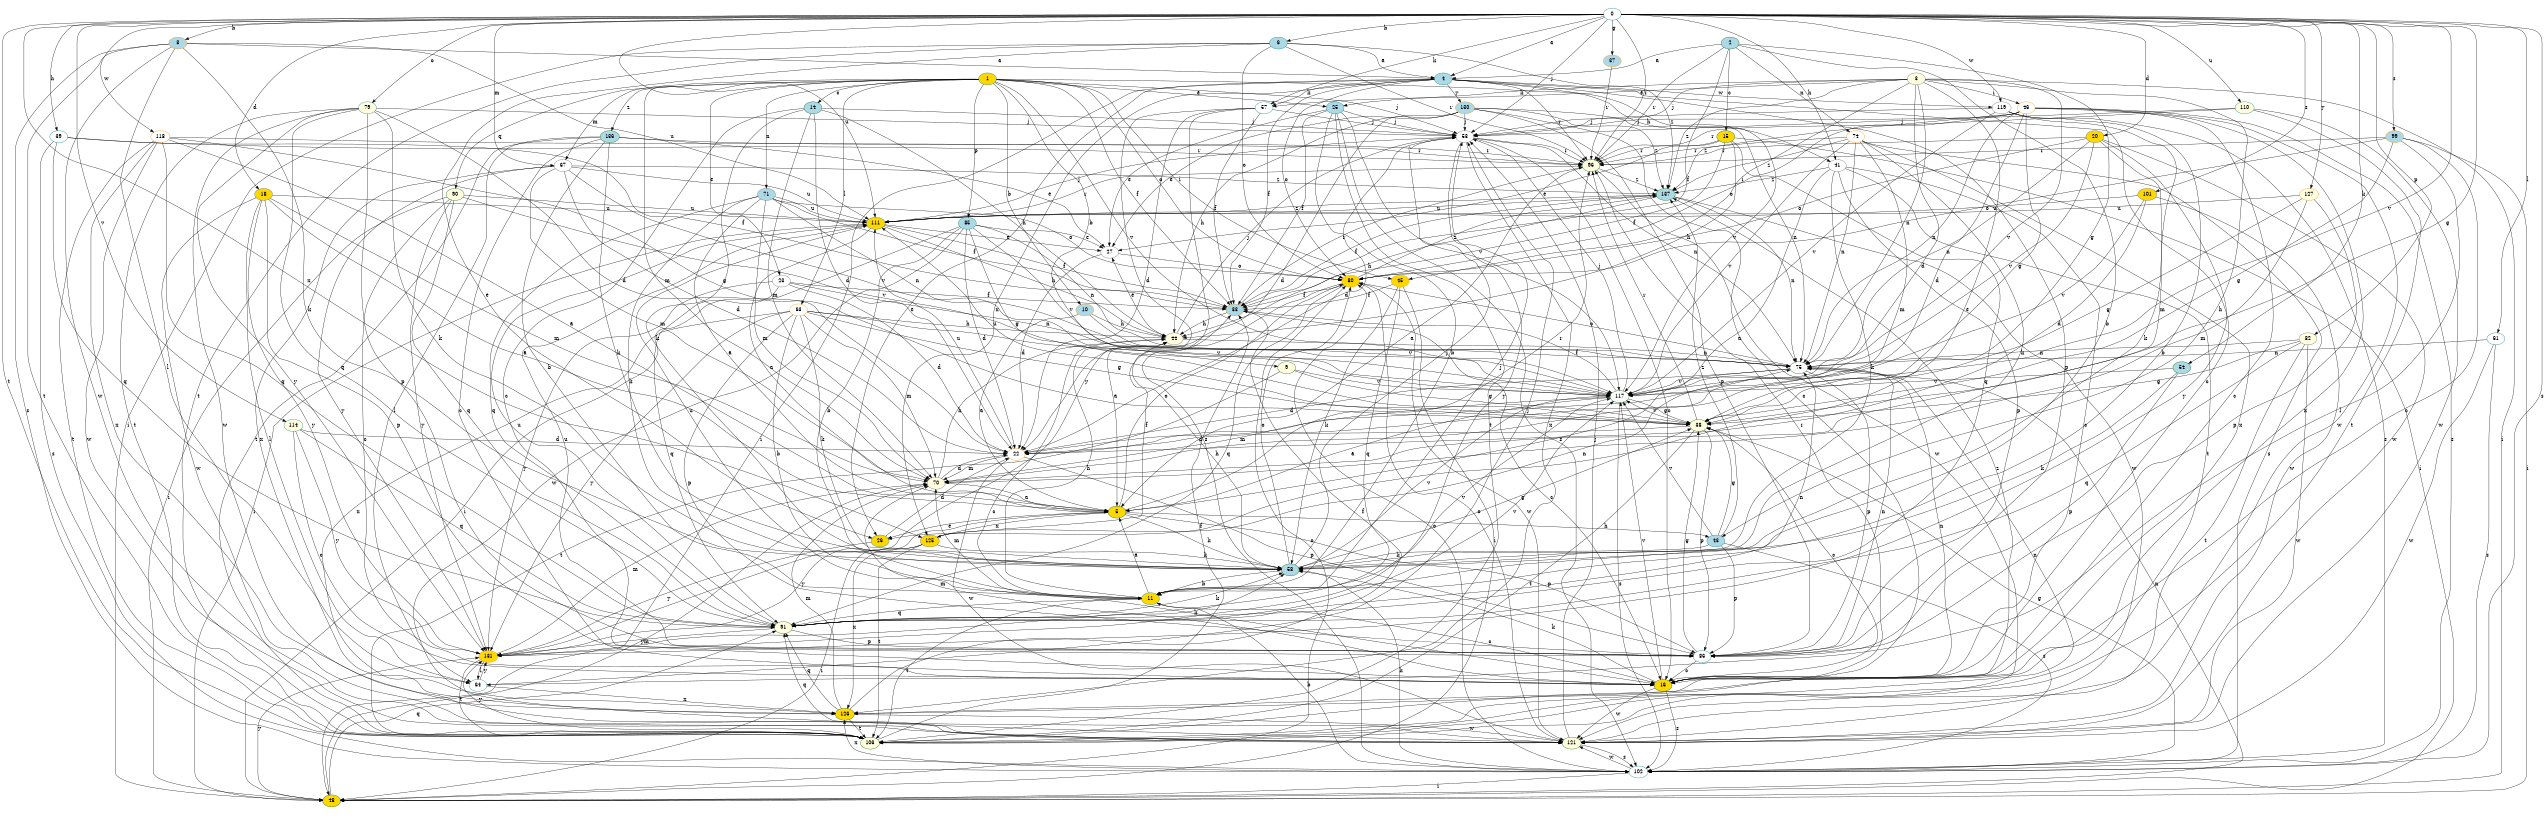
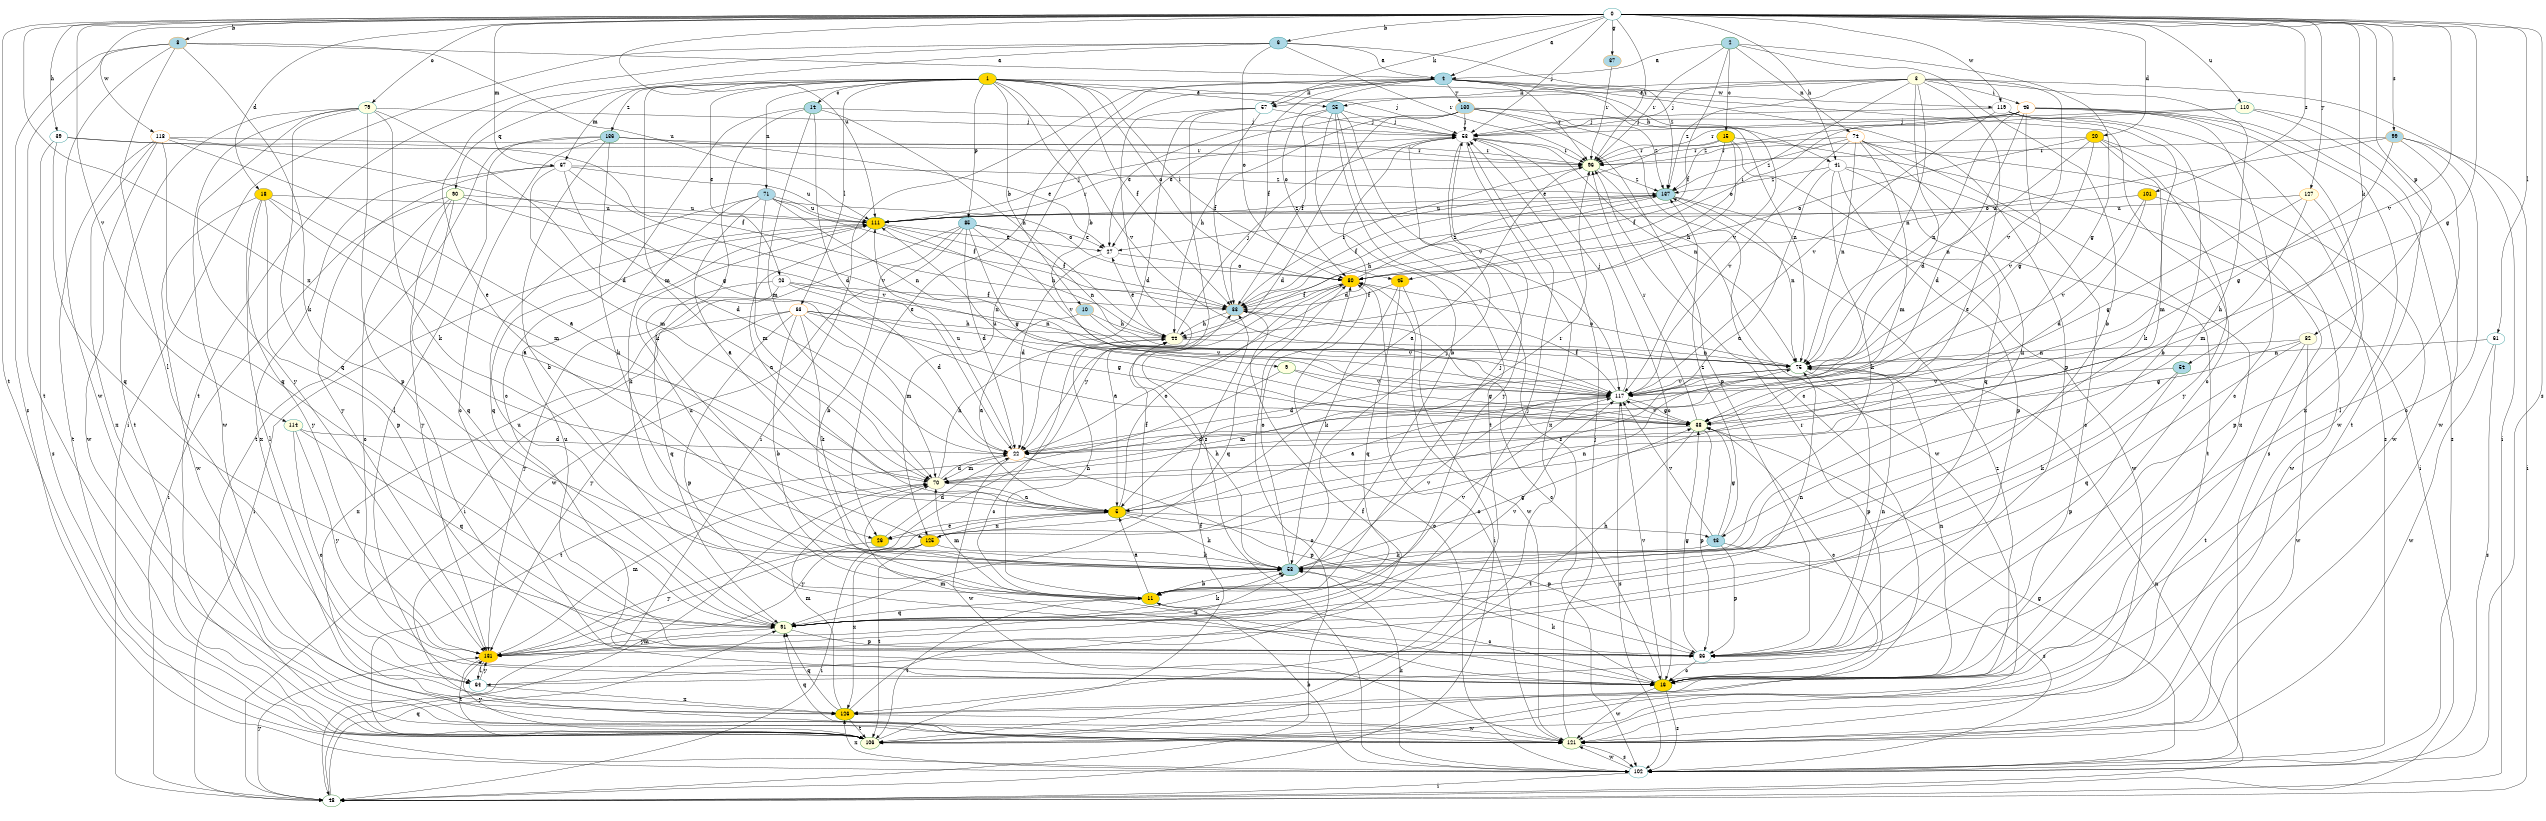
(1605, 698) -> none
(332, 801) -> (332, 801)
